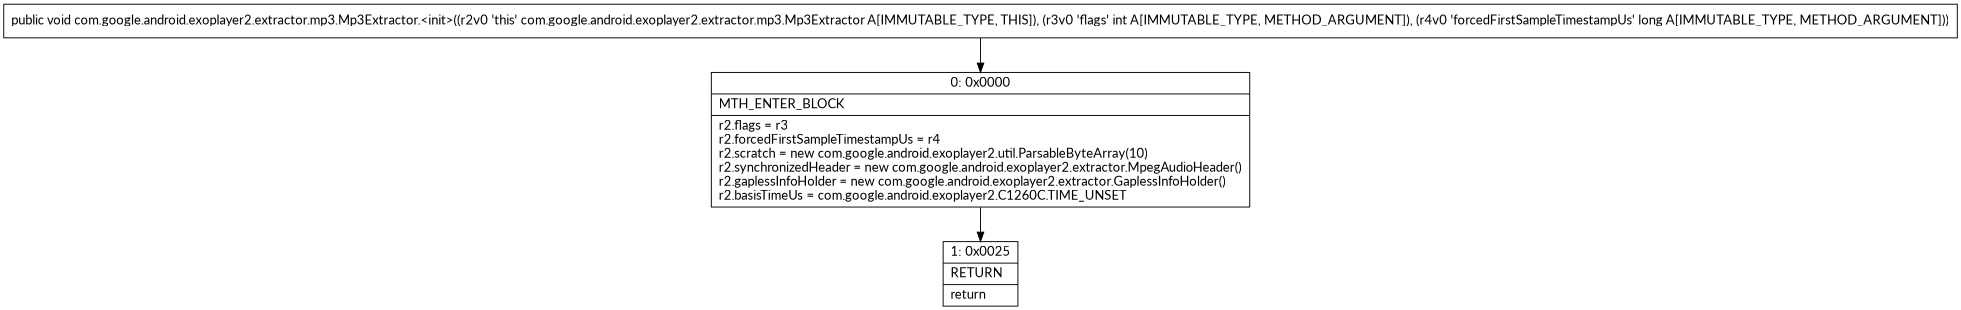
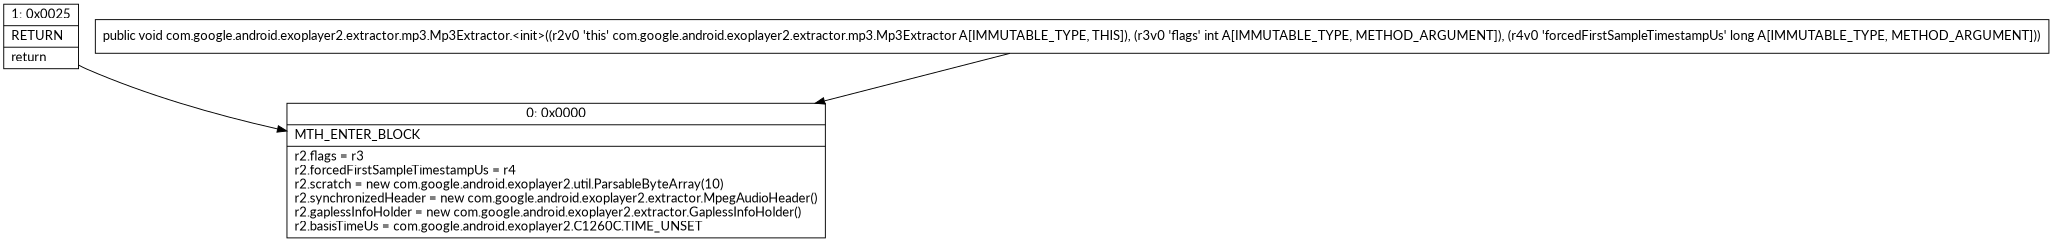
(981, 220) -> (176, 102)
